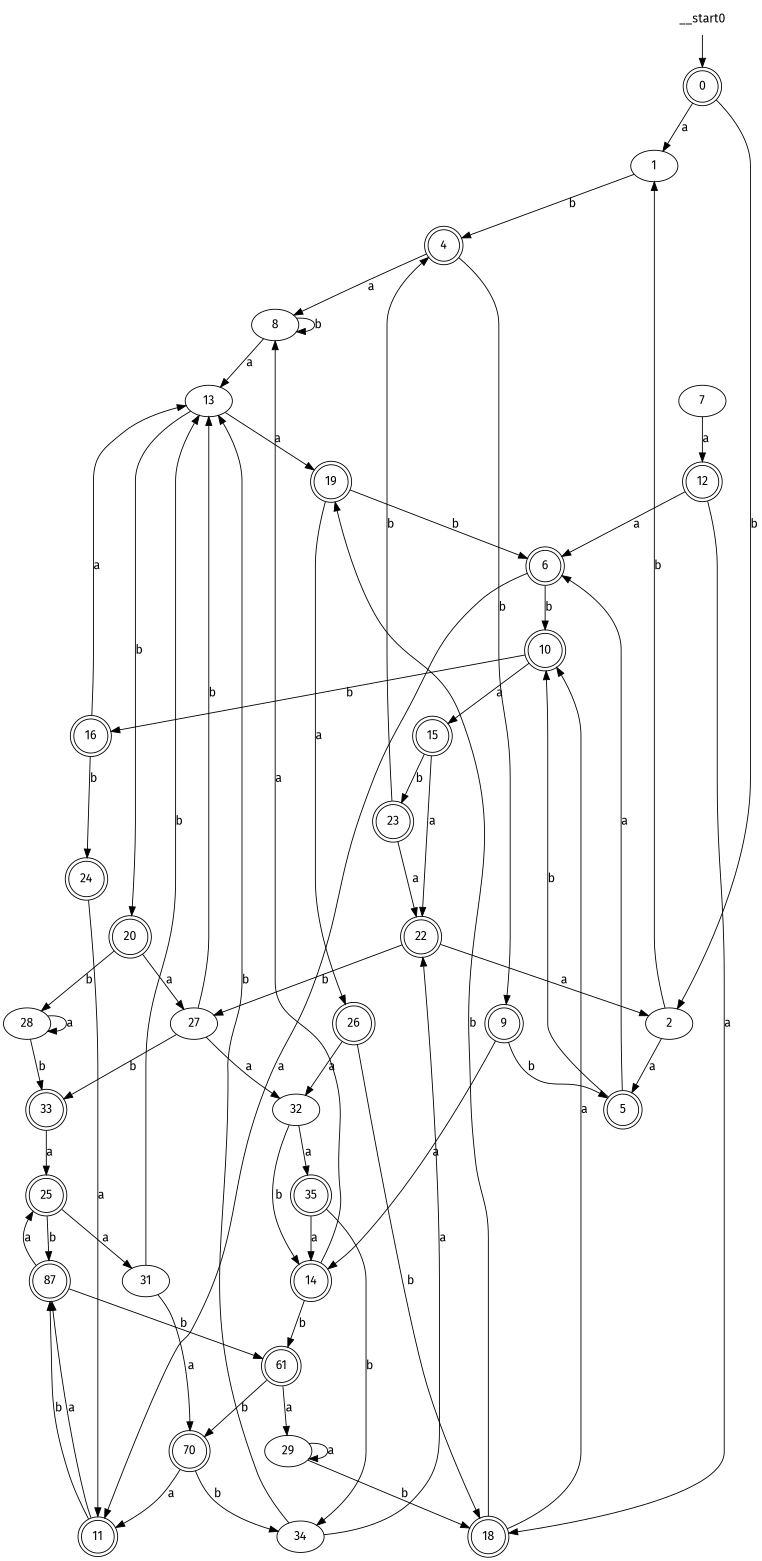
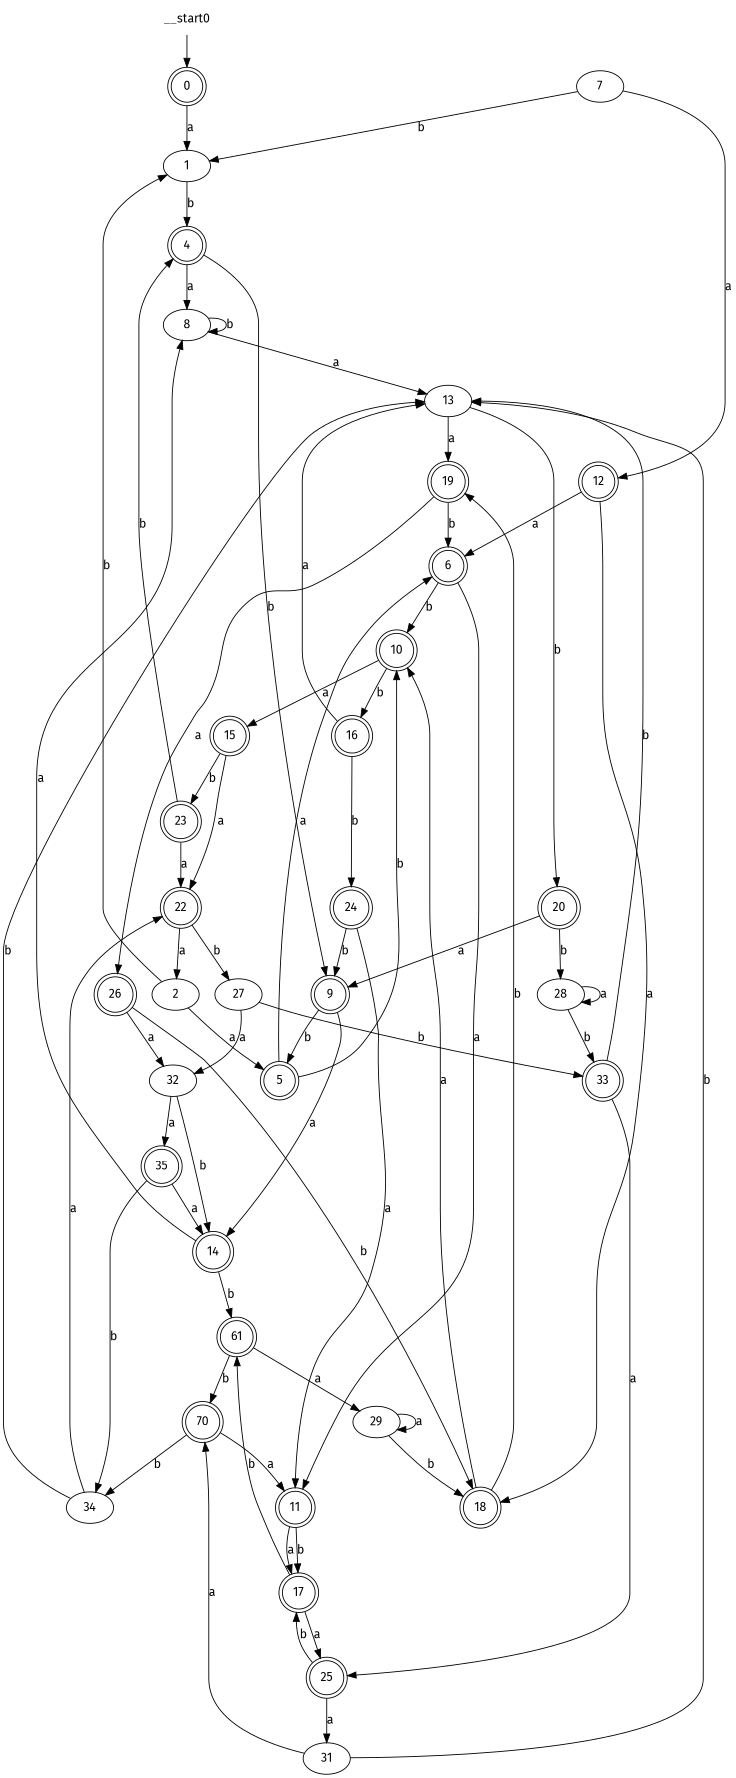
none -> (398, 125)
(750, 552) -> none
(209, 732) -> (643, 673)
none -> (342, 948)
(164, 983) -> (448, 950)
(50, 1281) -> (299, 1593)
